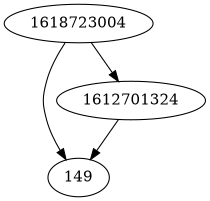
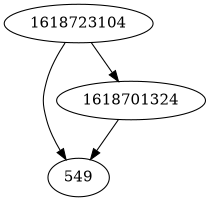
(79, 24) -> (79, 24)
(131, 101) -> (131, 101)
(79, 178) -> (79, 178)
